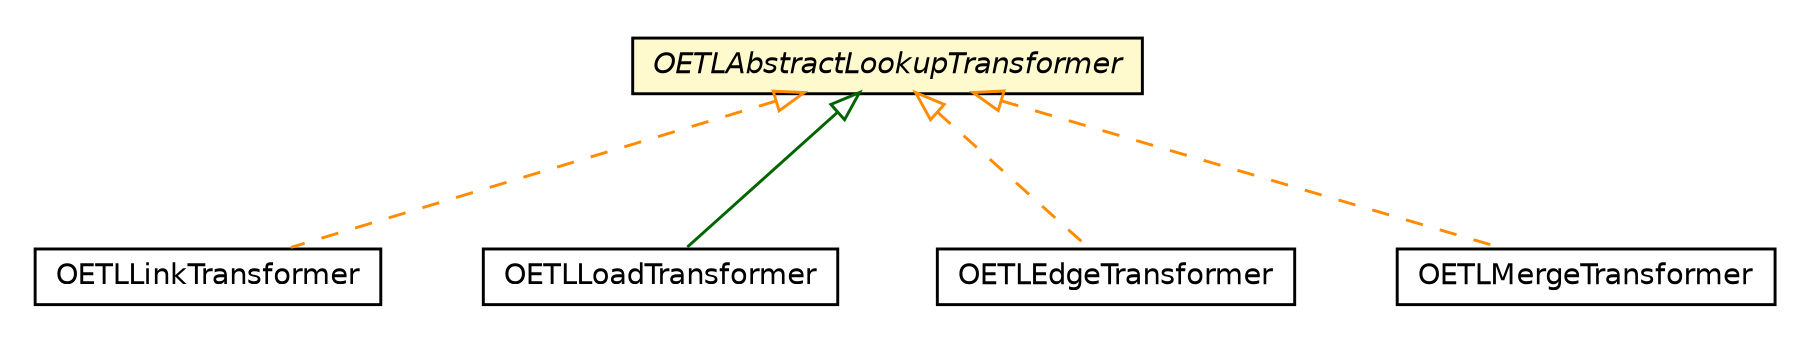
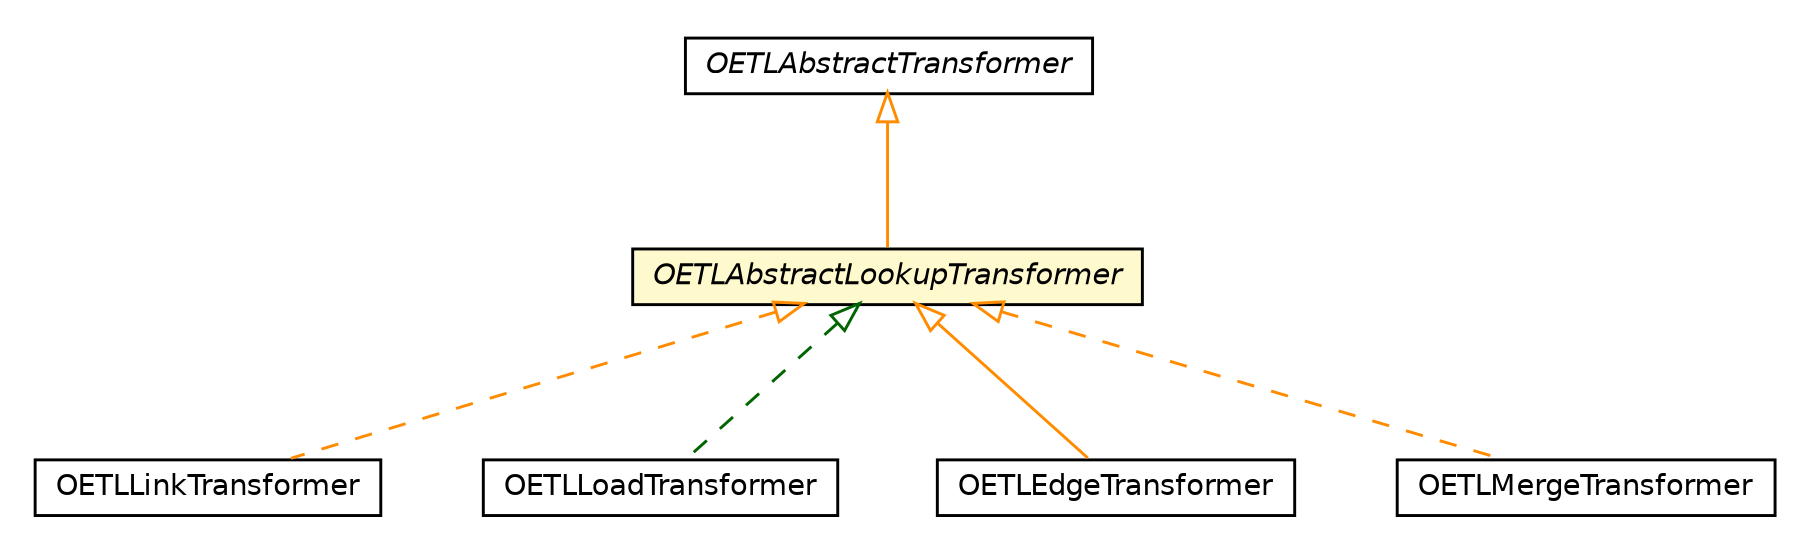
none -> (888, 64)
(762, 180) -> (762, 391)
(1013, 180) -> (1013, 391)
